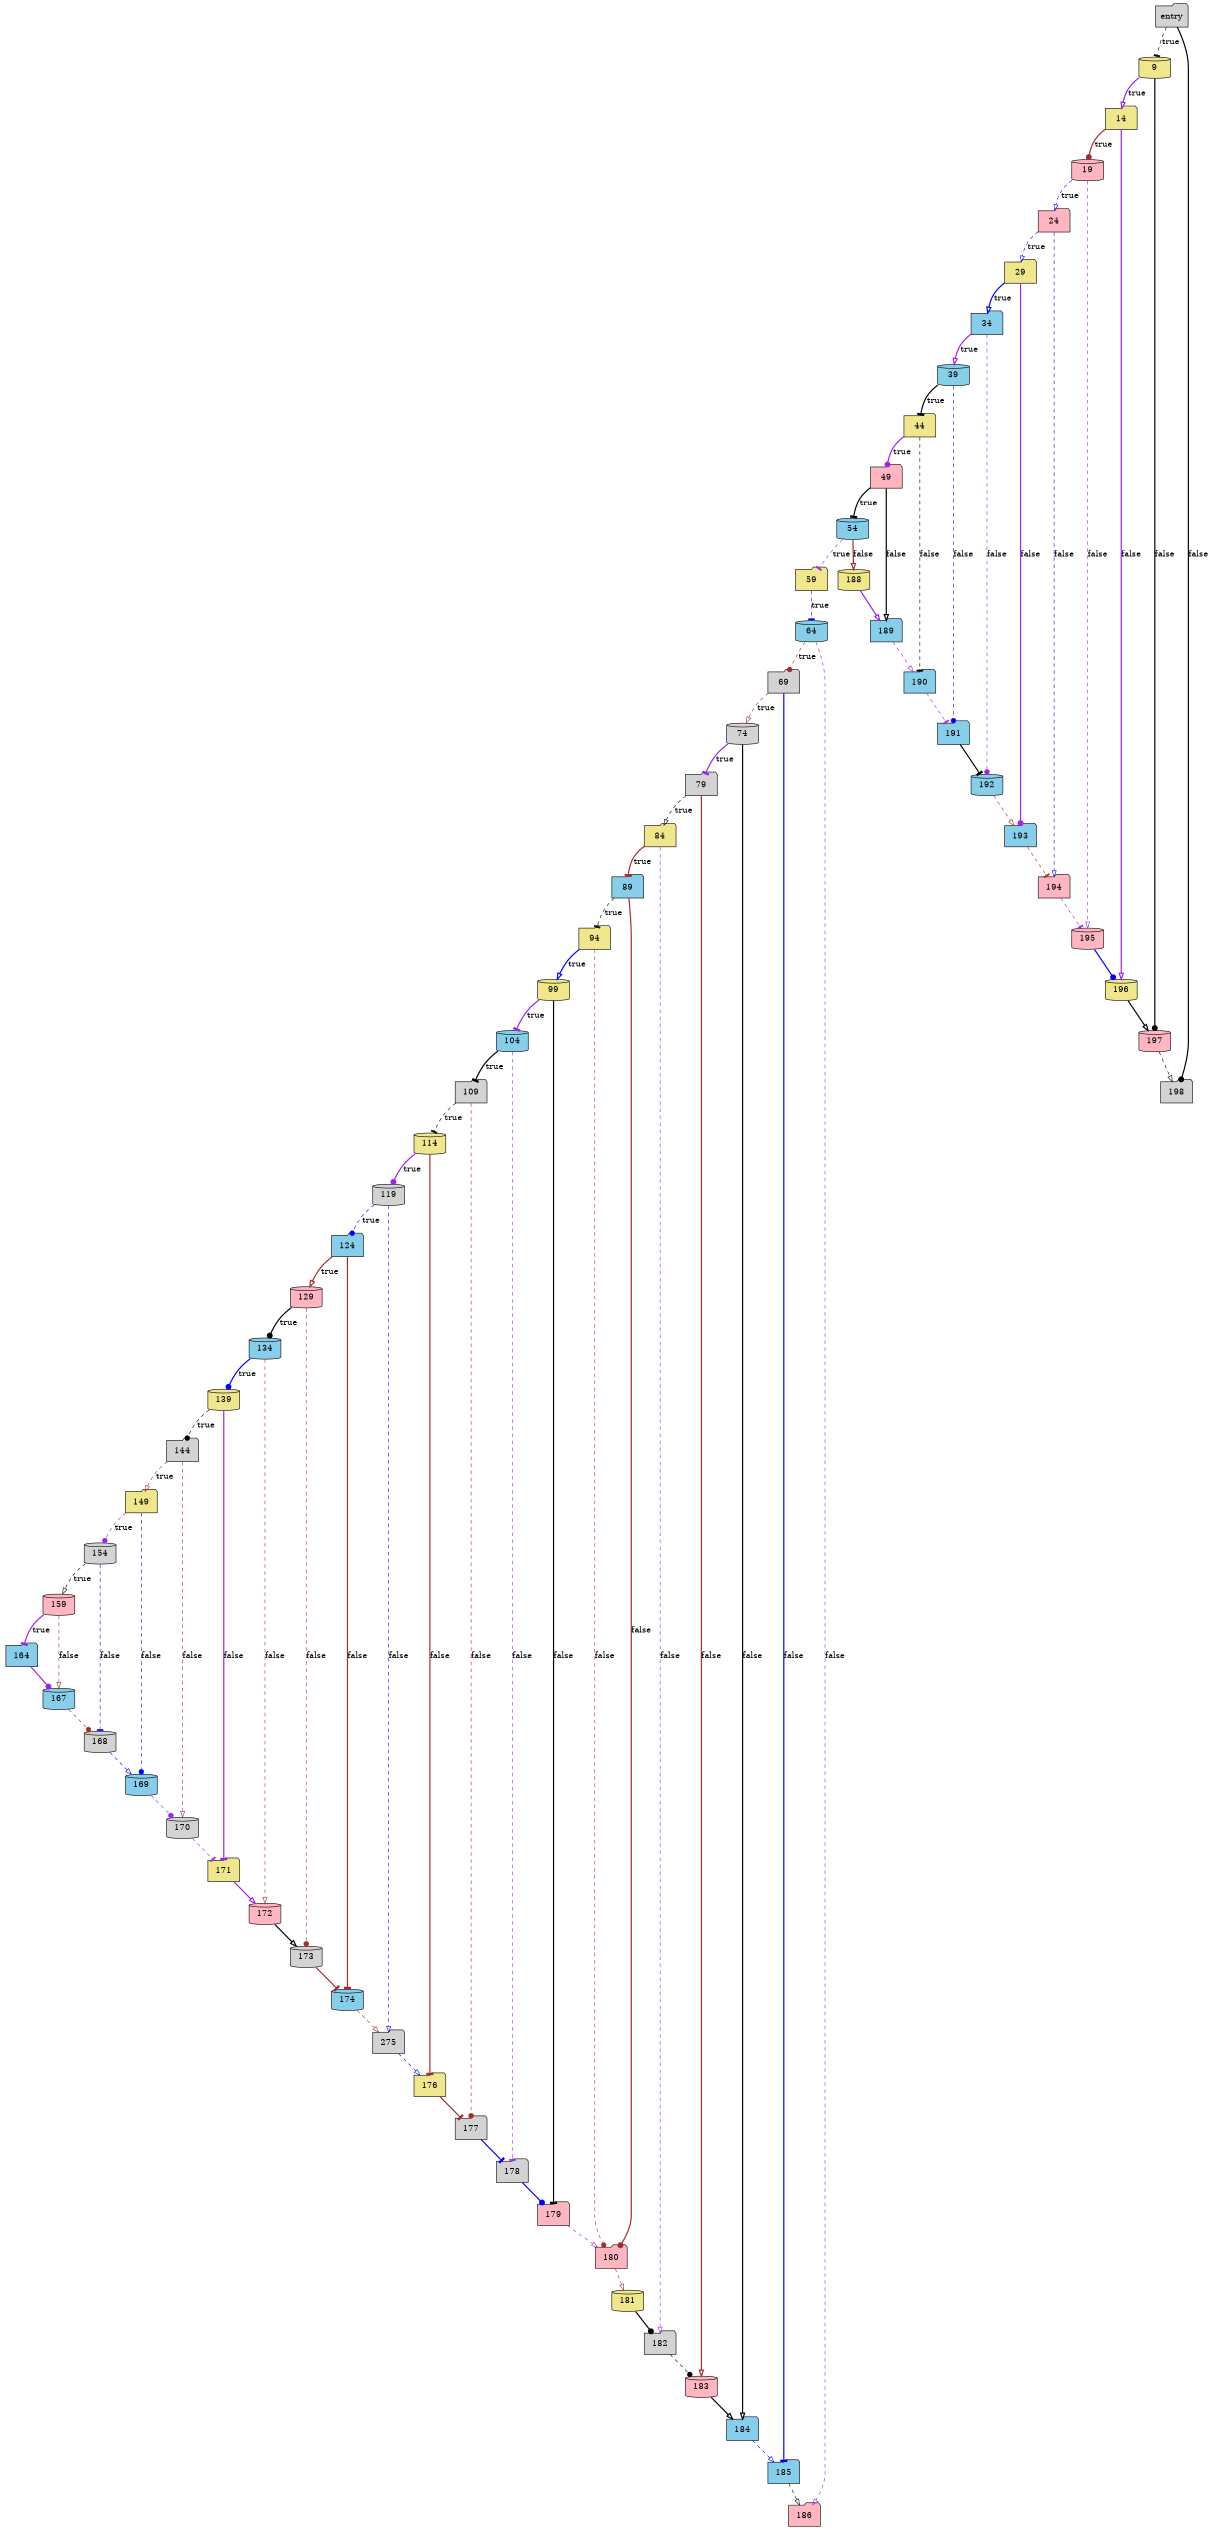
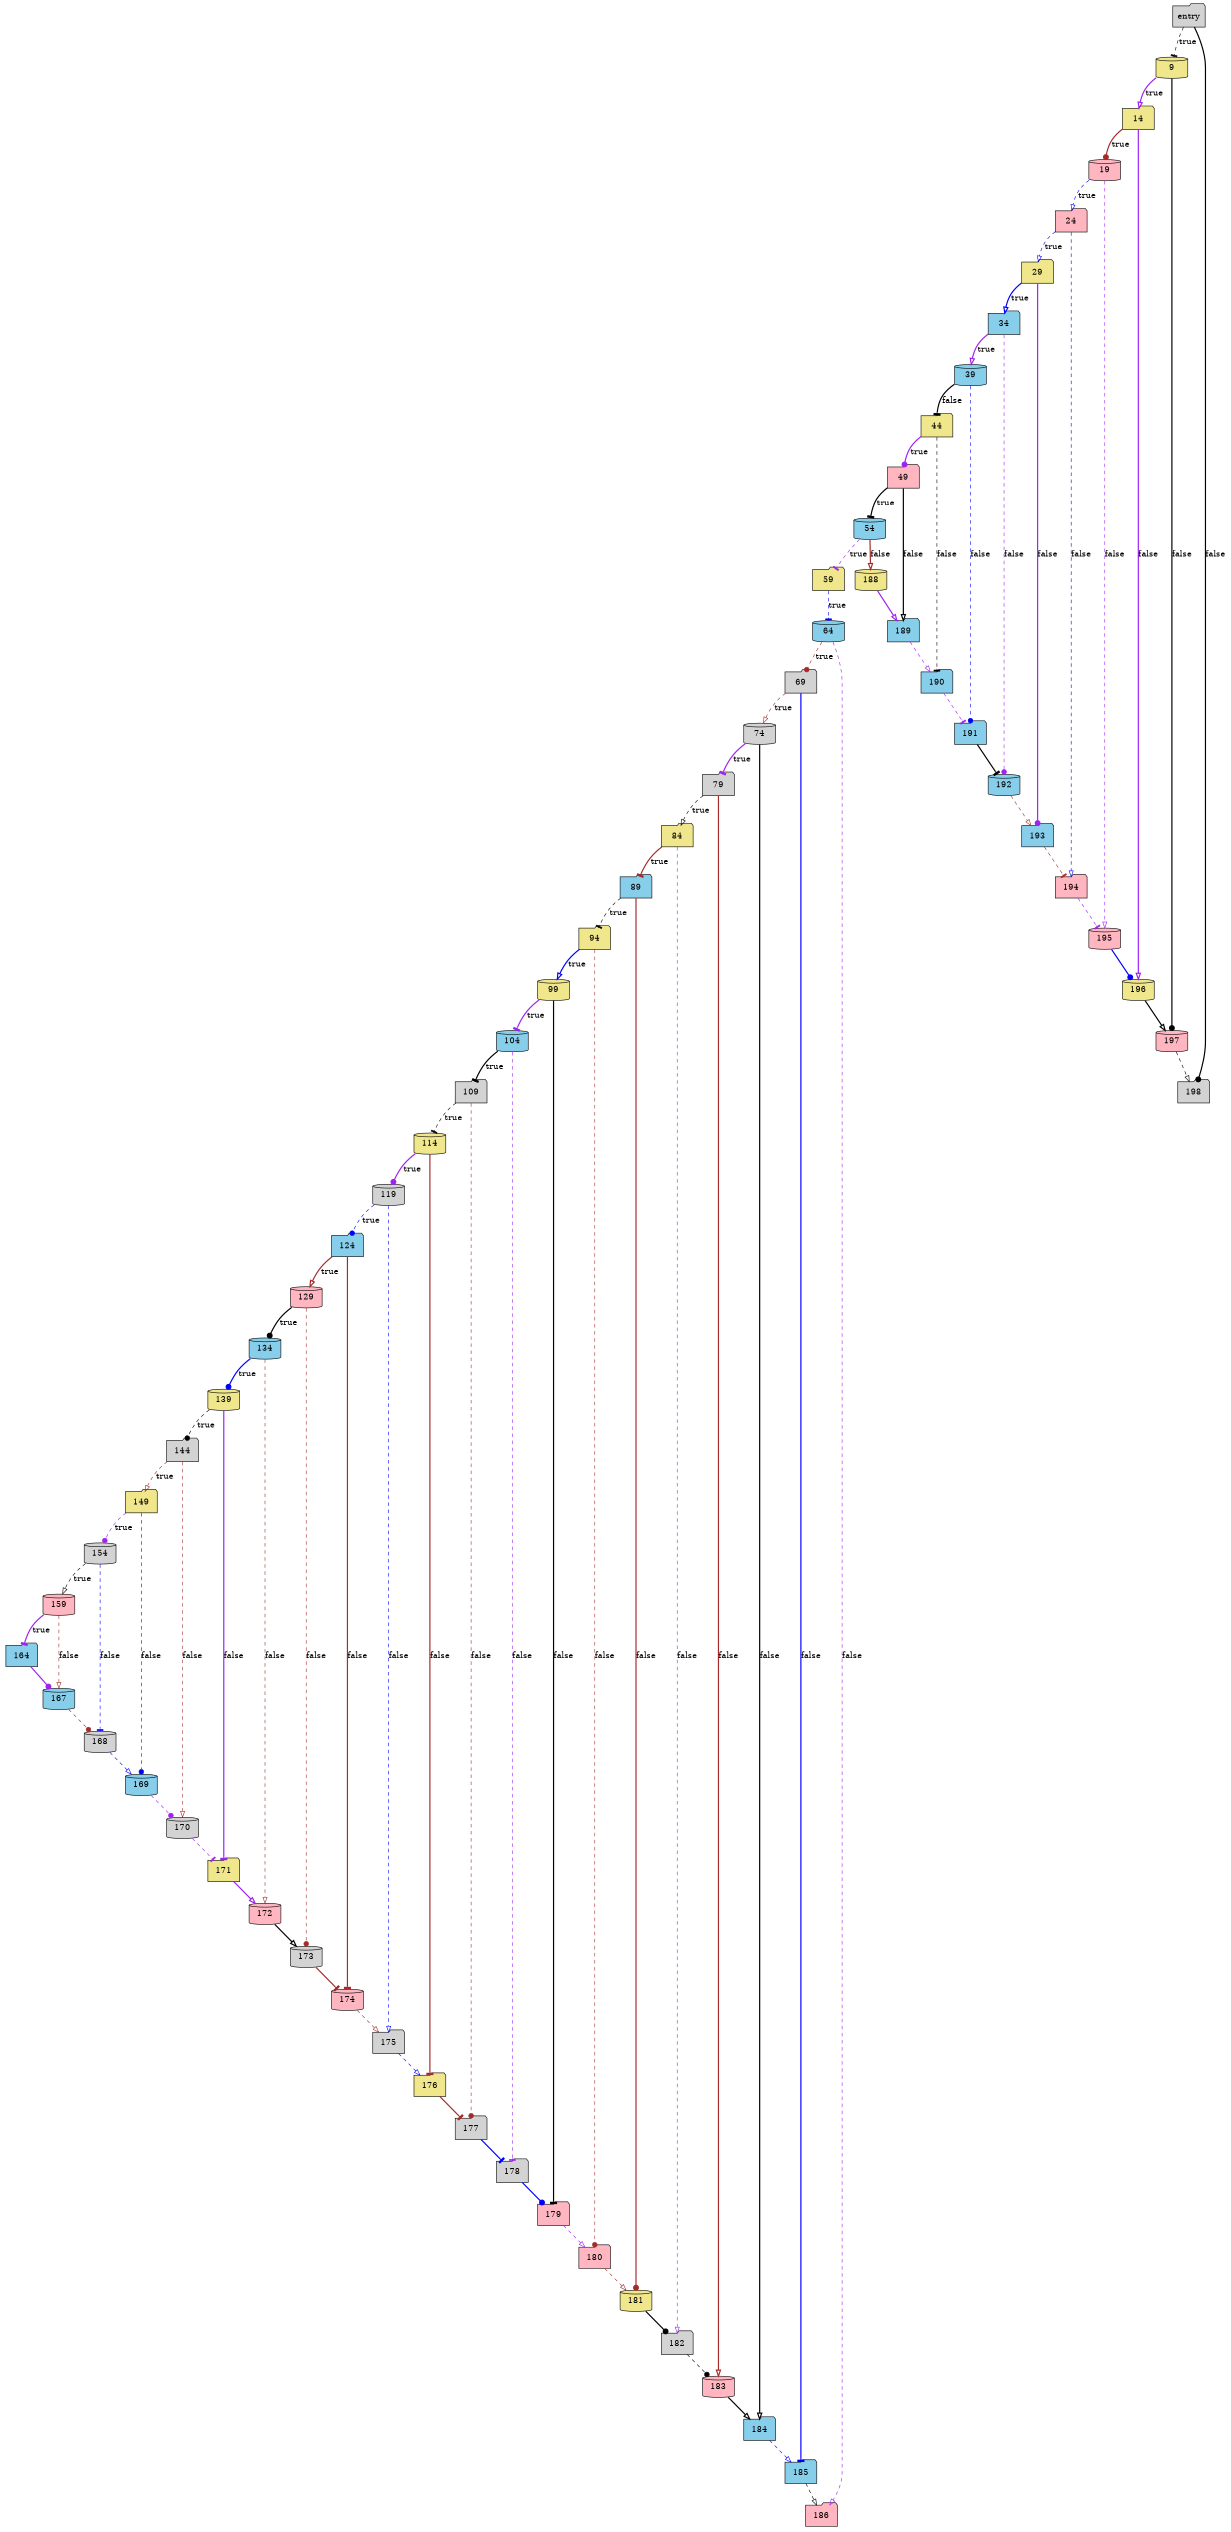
(936, 401) -> (952, 401)
(631, 1572) -> (636, 1592)
(347, 2000) -> (347, 2000)
(389, 2043) -> (389, 2043)
